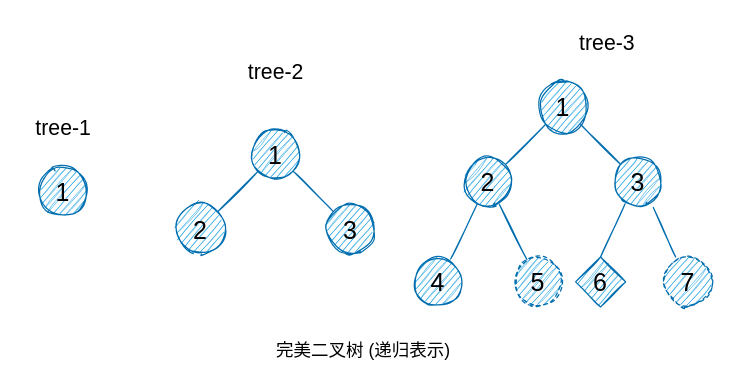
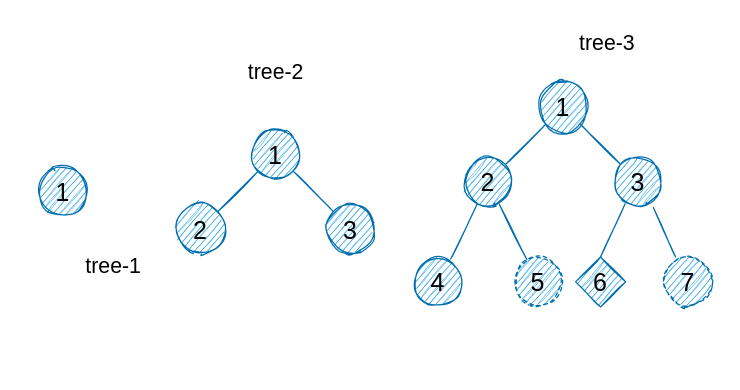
(63, 129) -> (113, 266)
(363, 351) -> none
